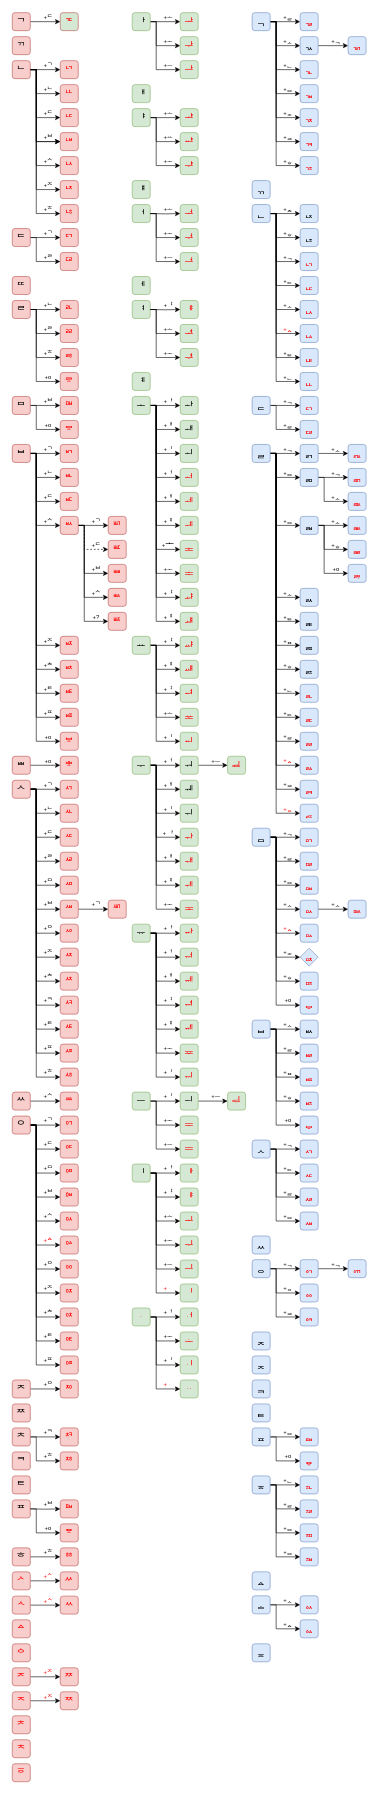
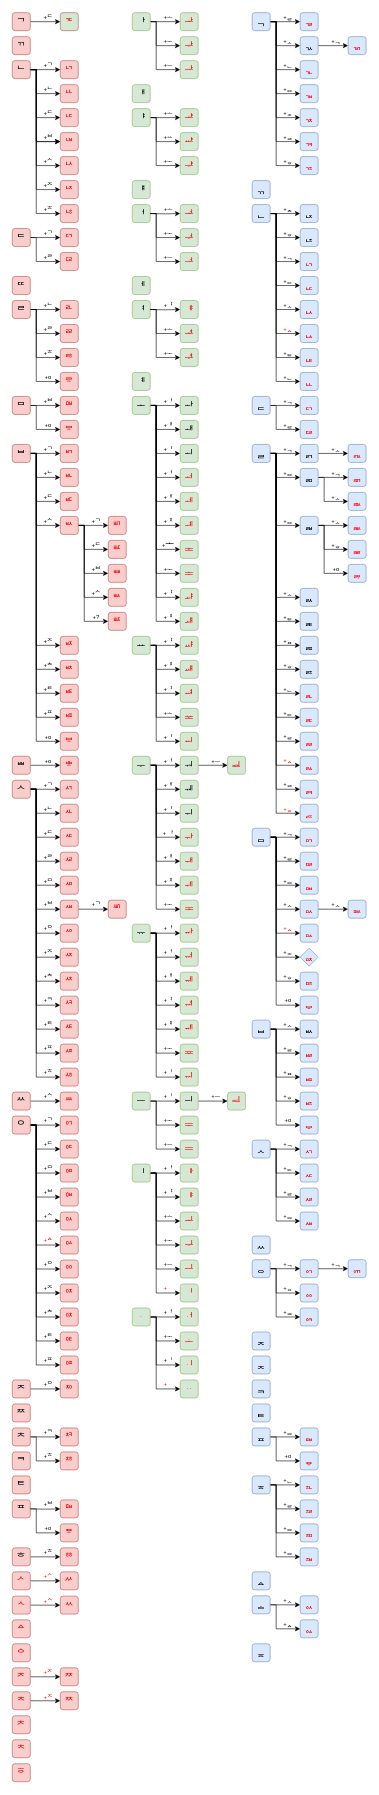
(95, 549) -> (95, 549)
